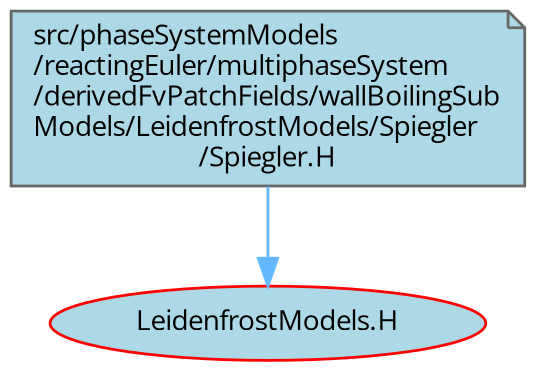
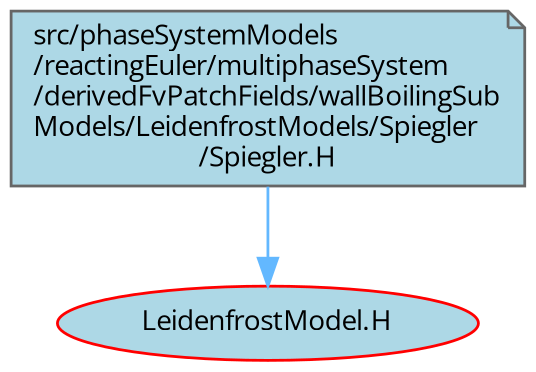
(268, 323) -> (268, 323)
